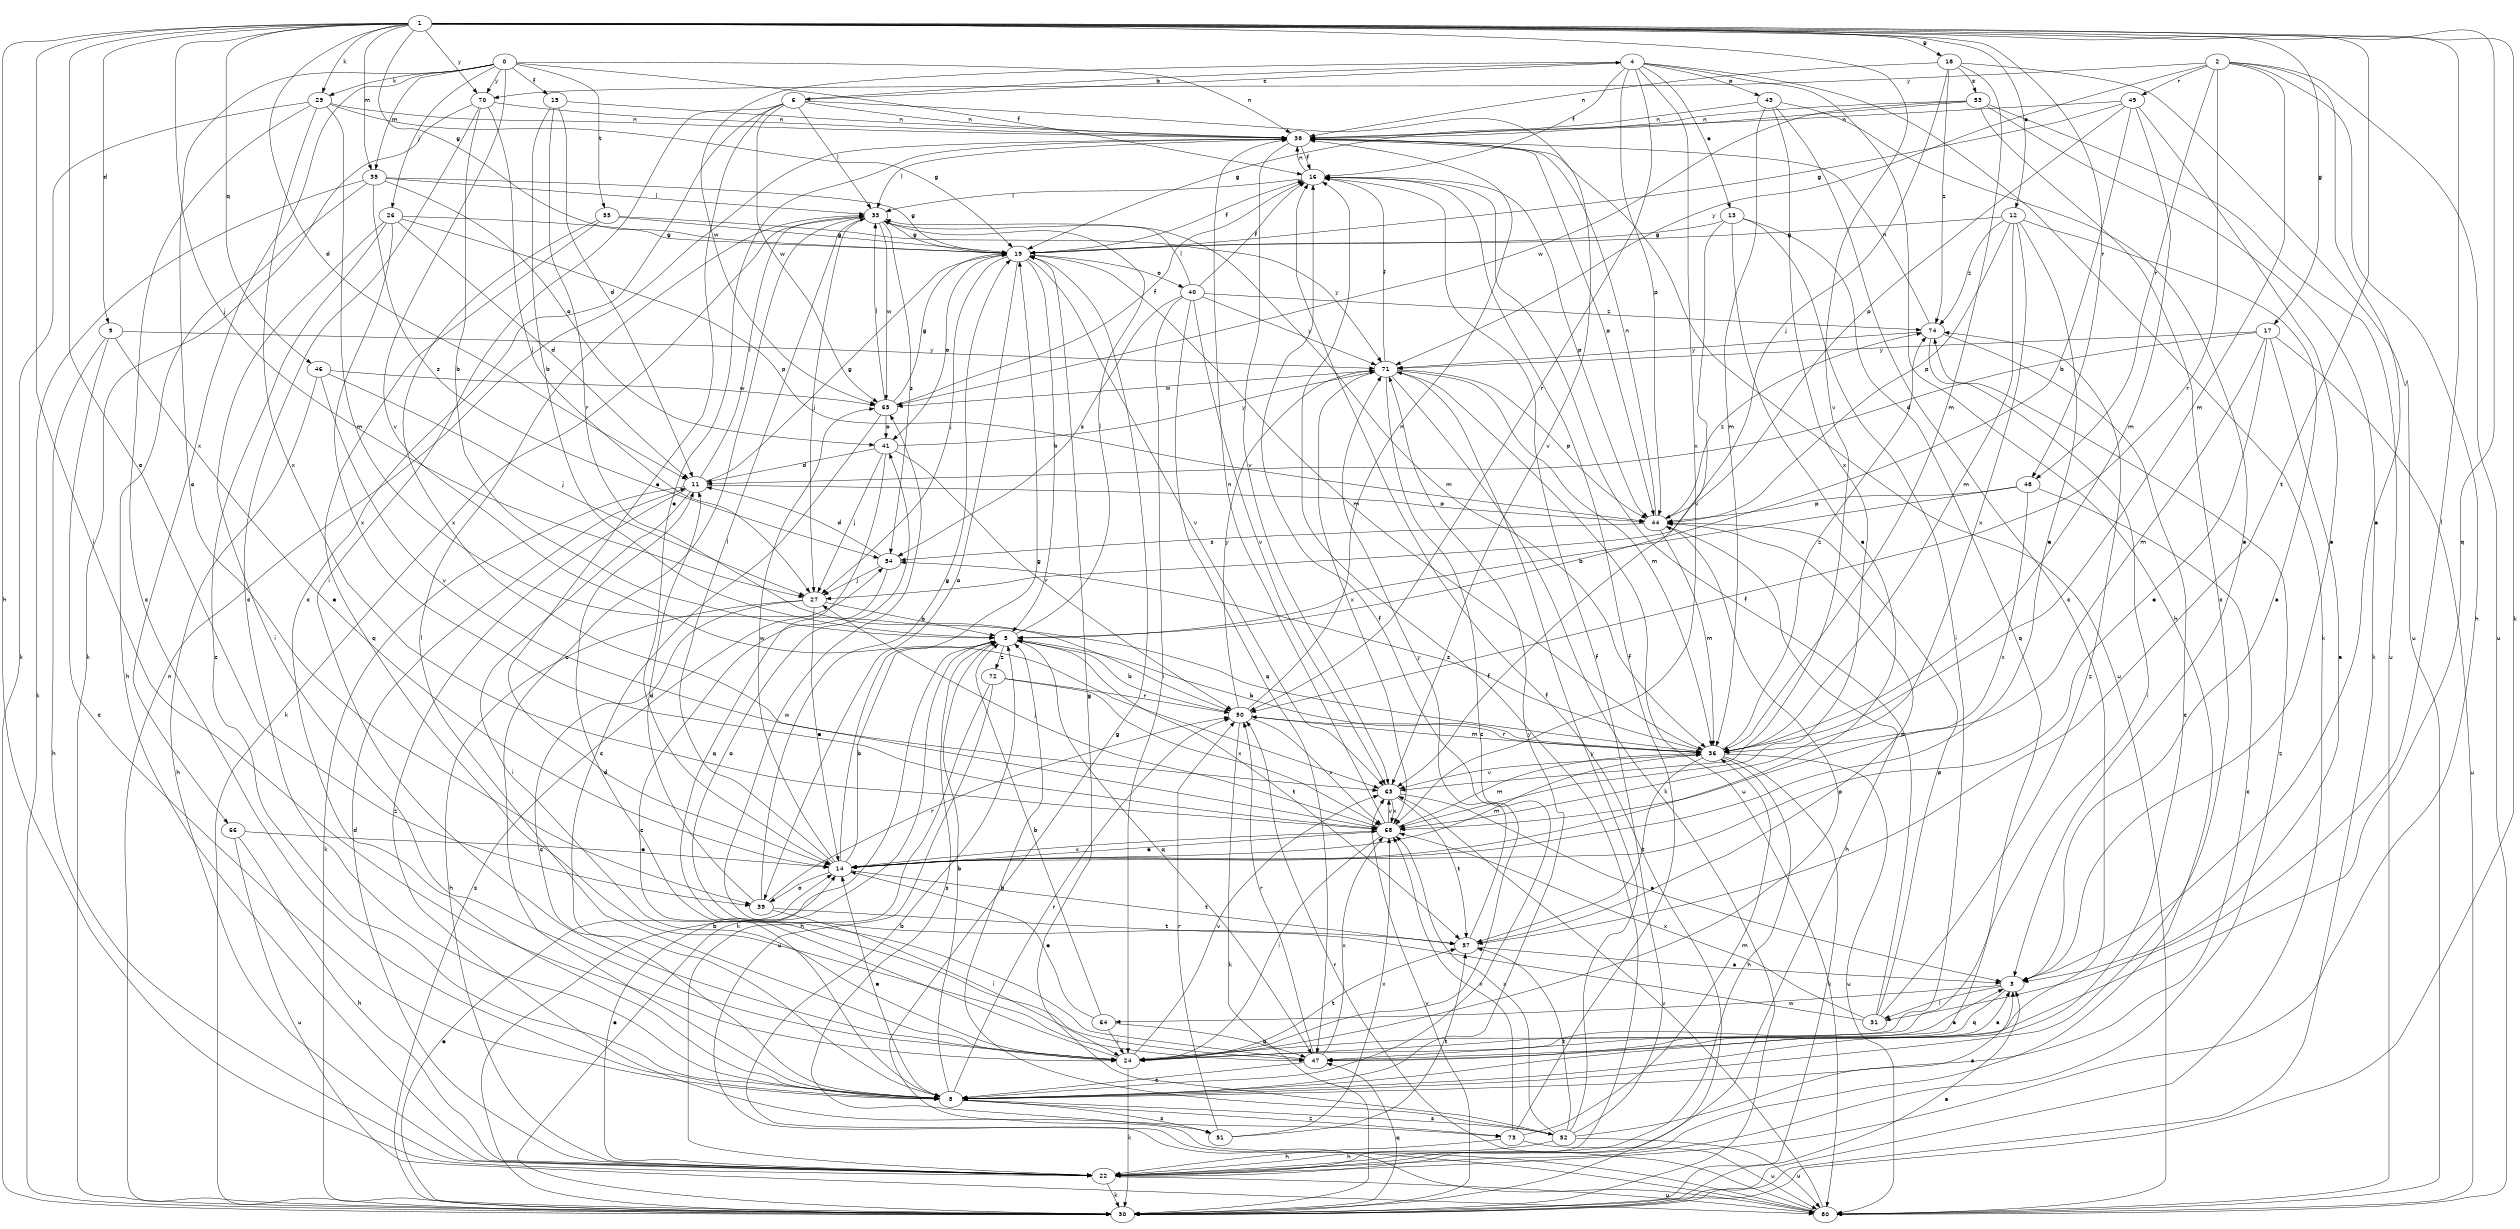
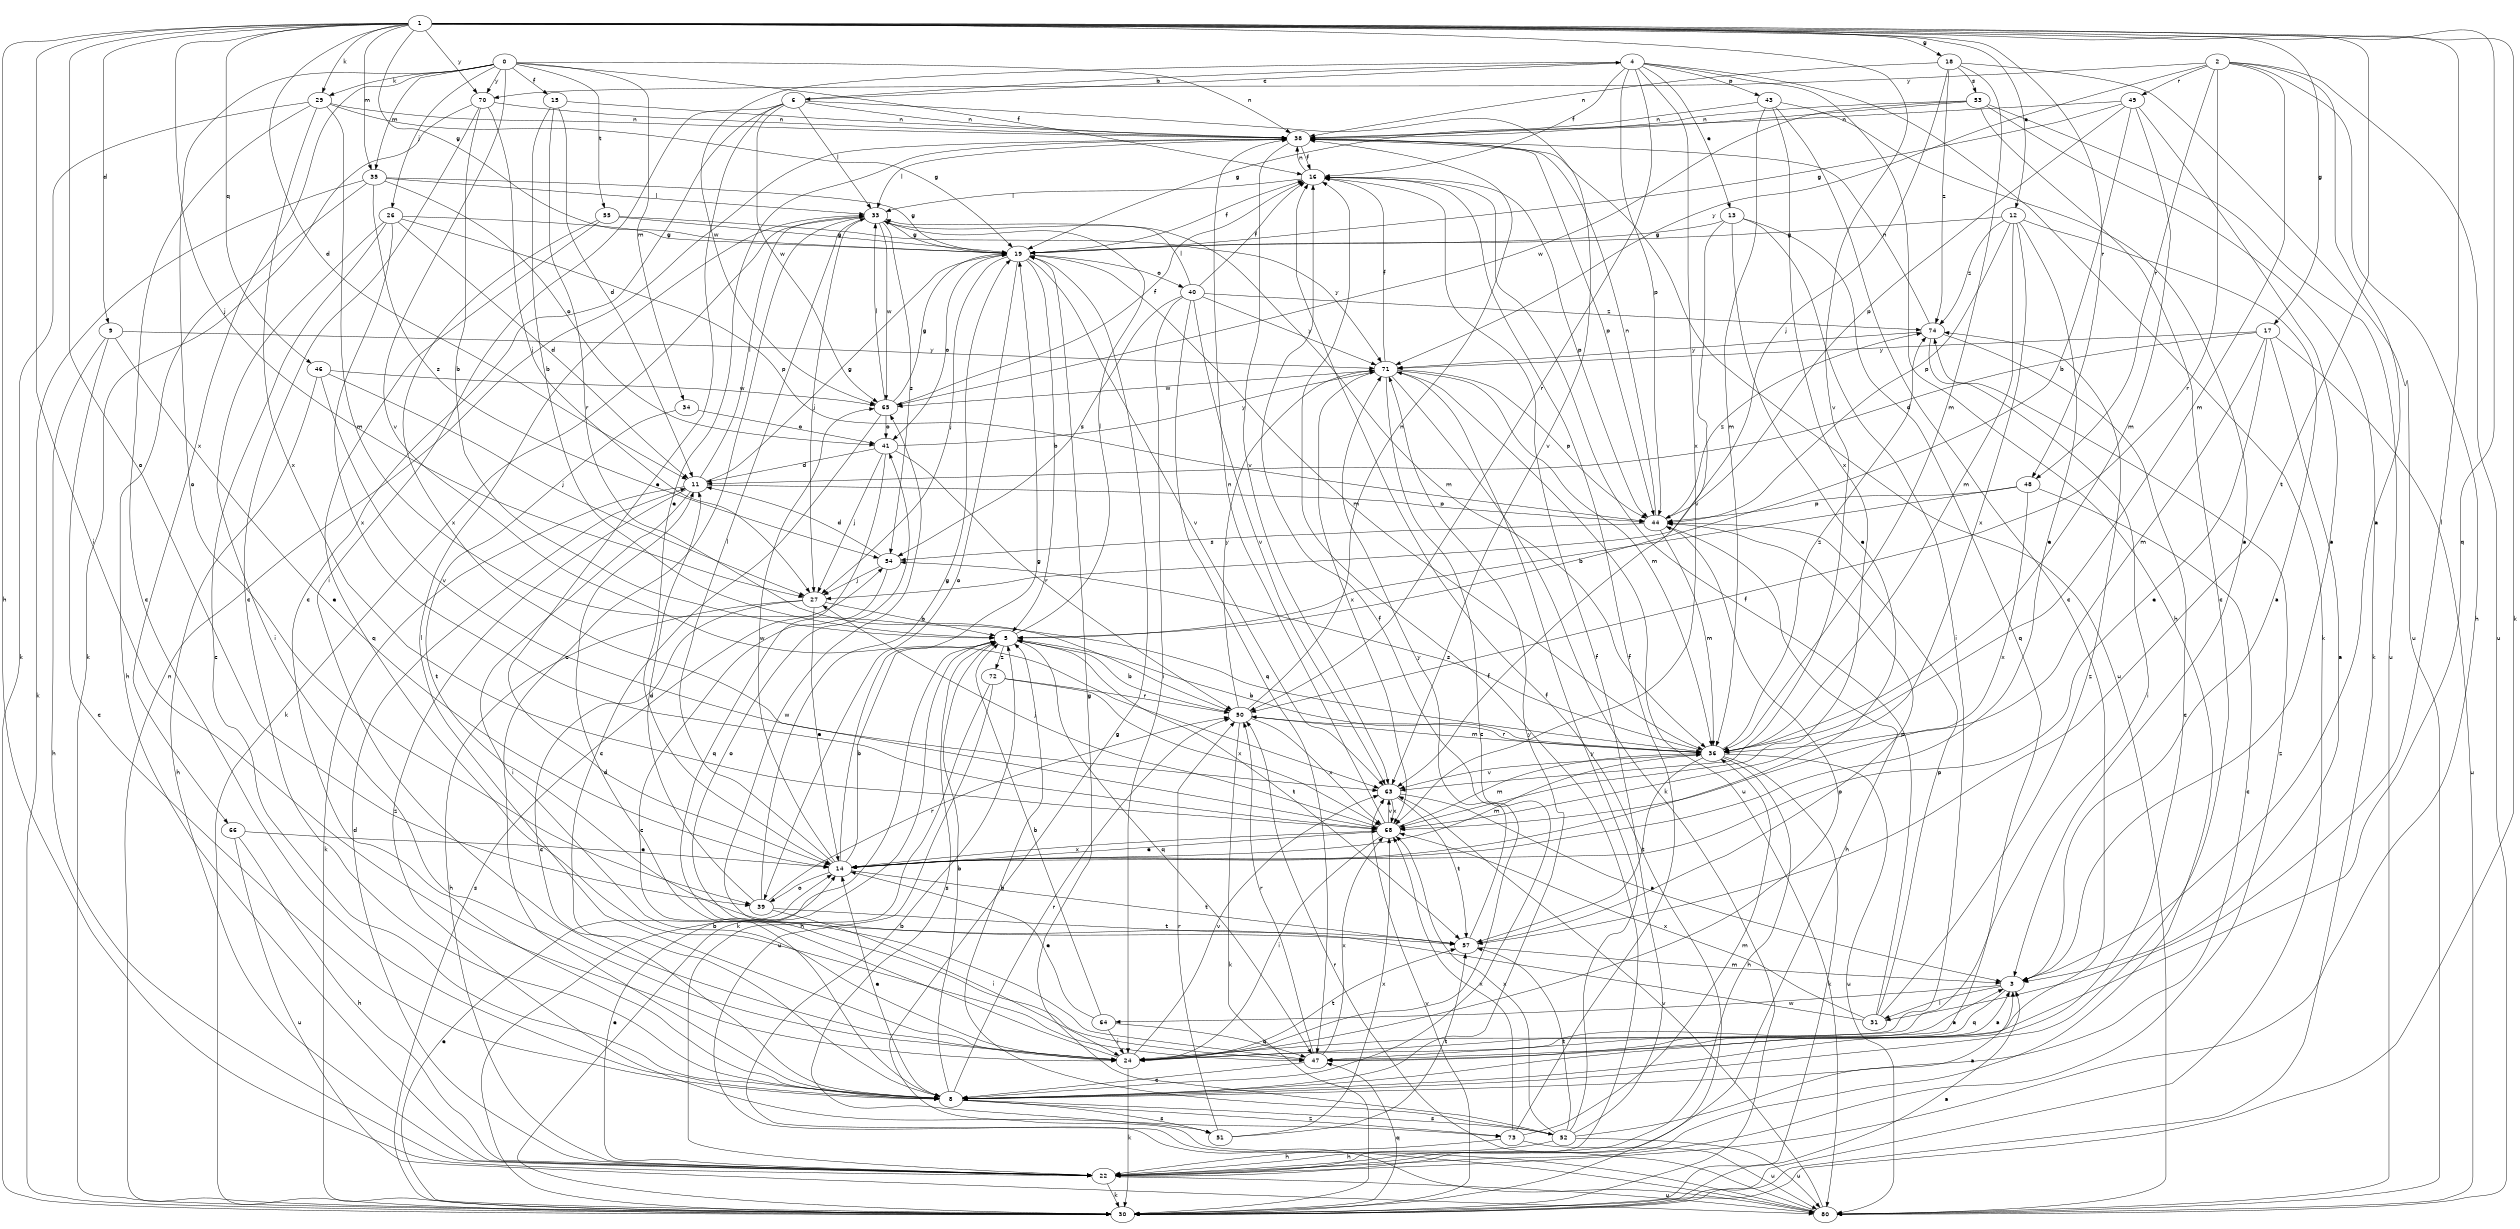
none -> (687, 408)
(1735, 965) -> (1735, 965)
